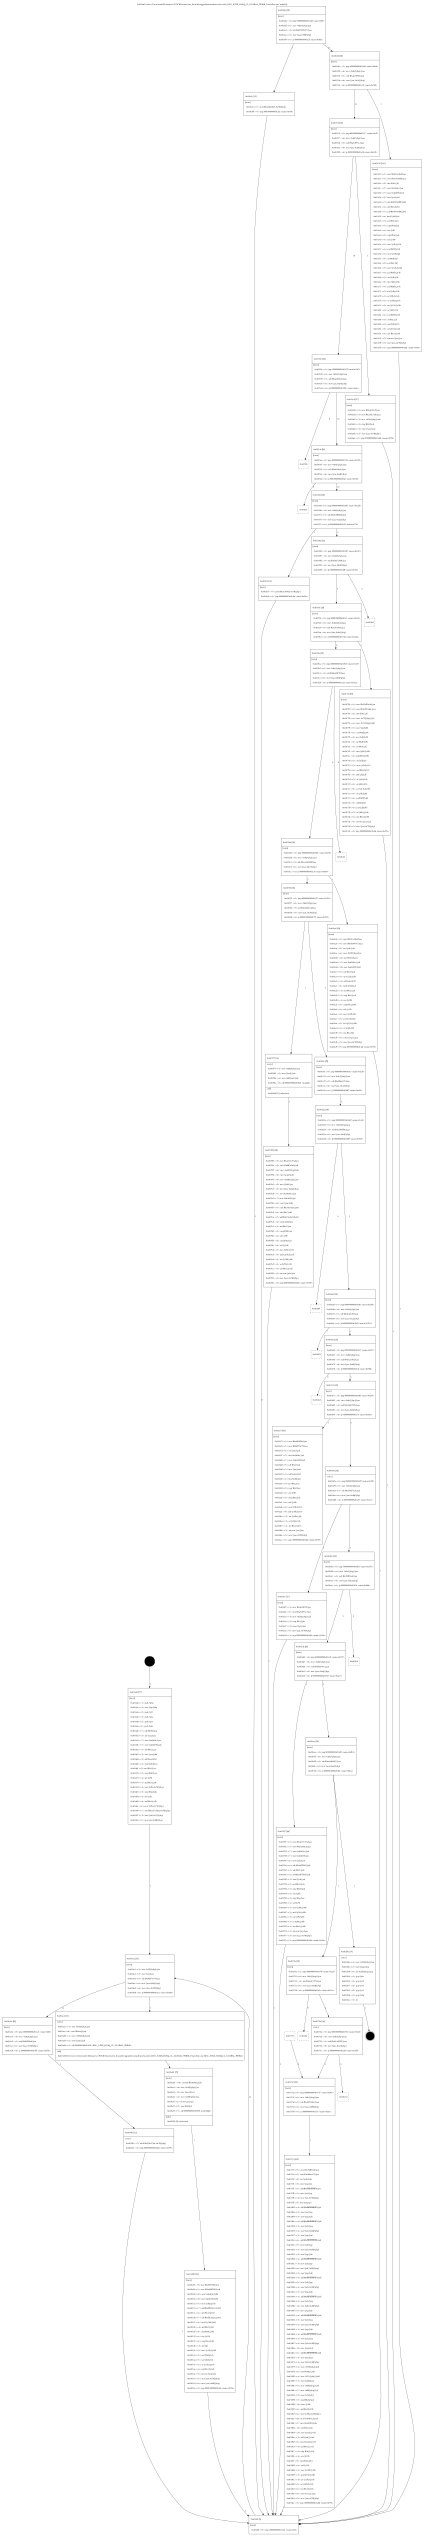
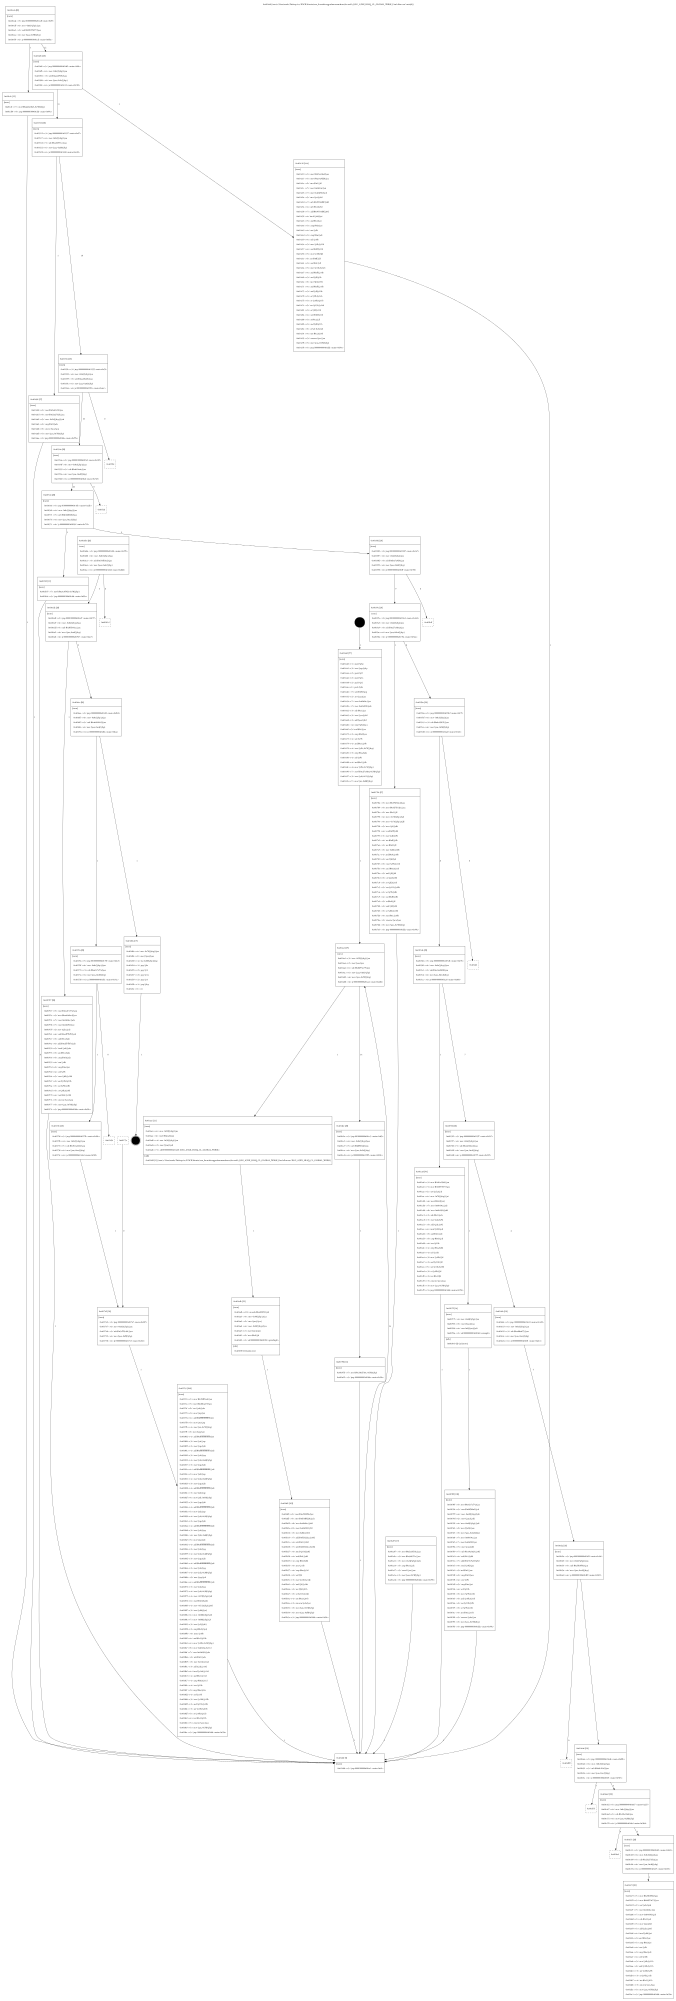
(350, 1485) -> none
(343, 2097) -> none
